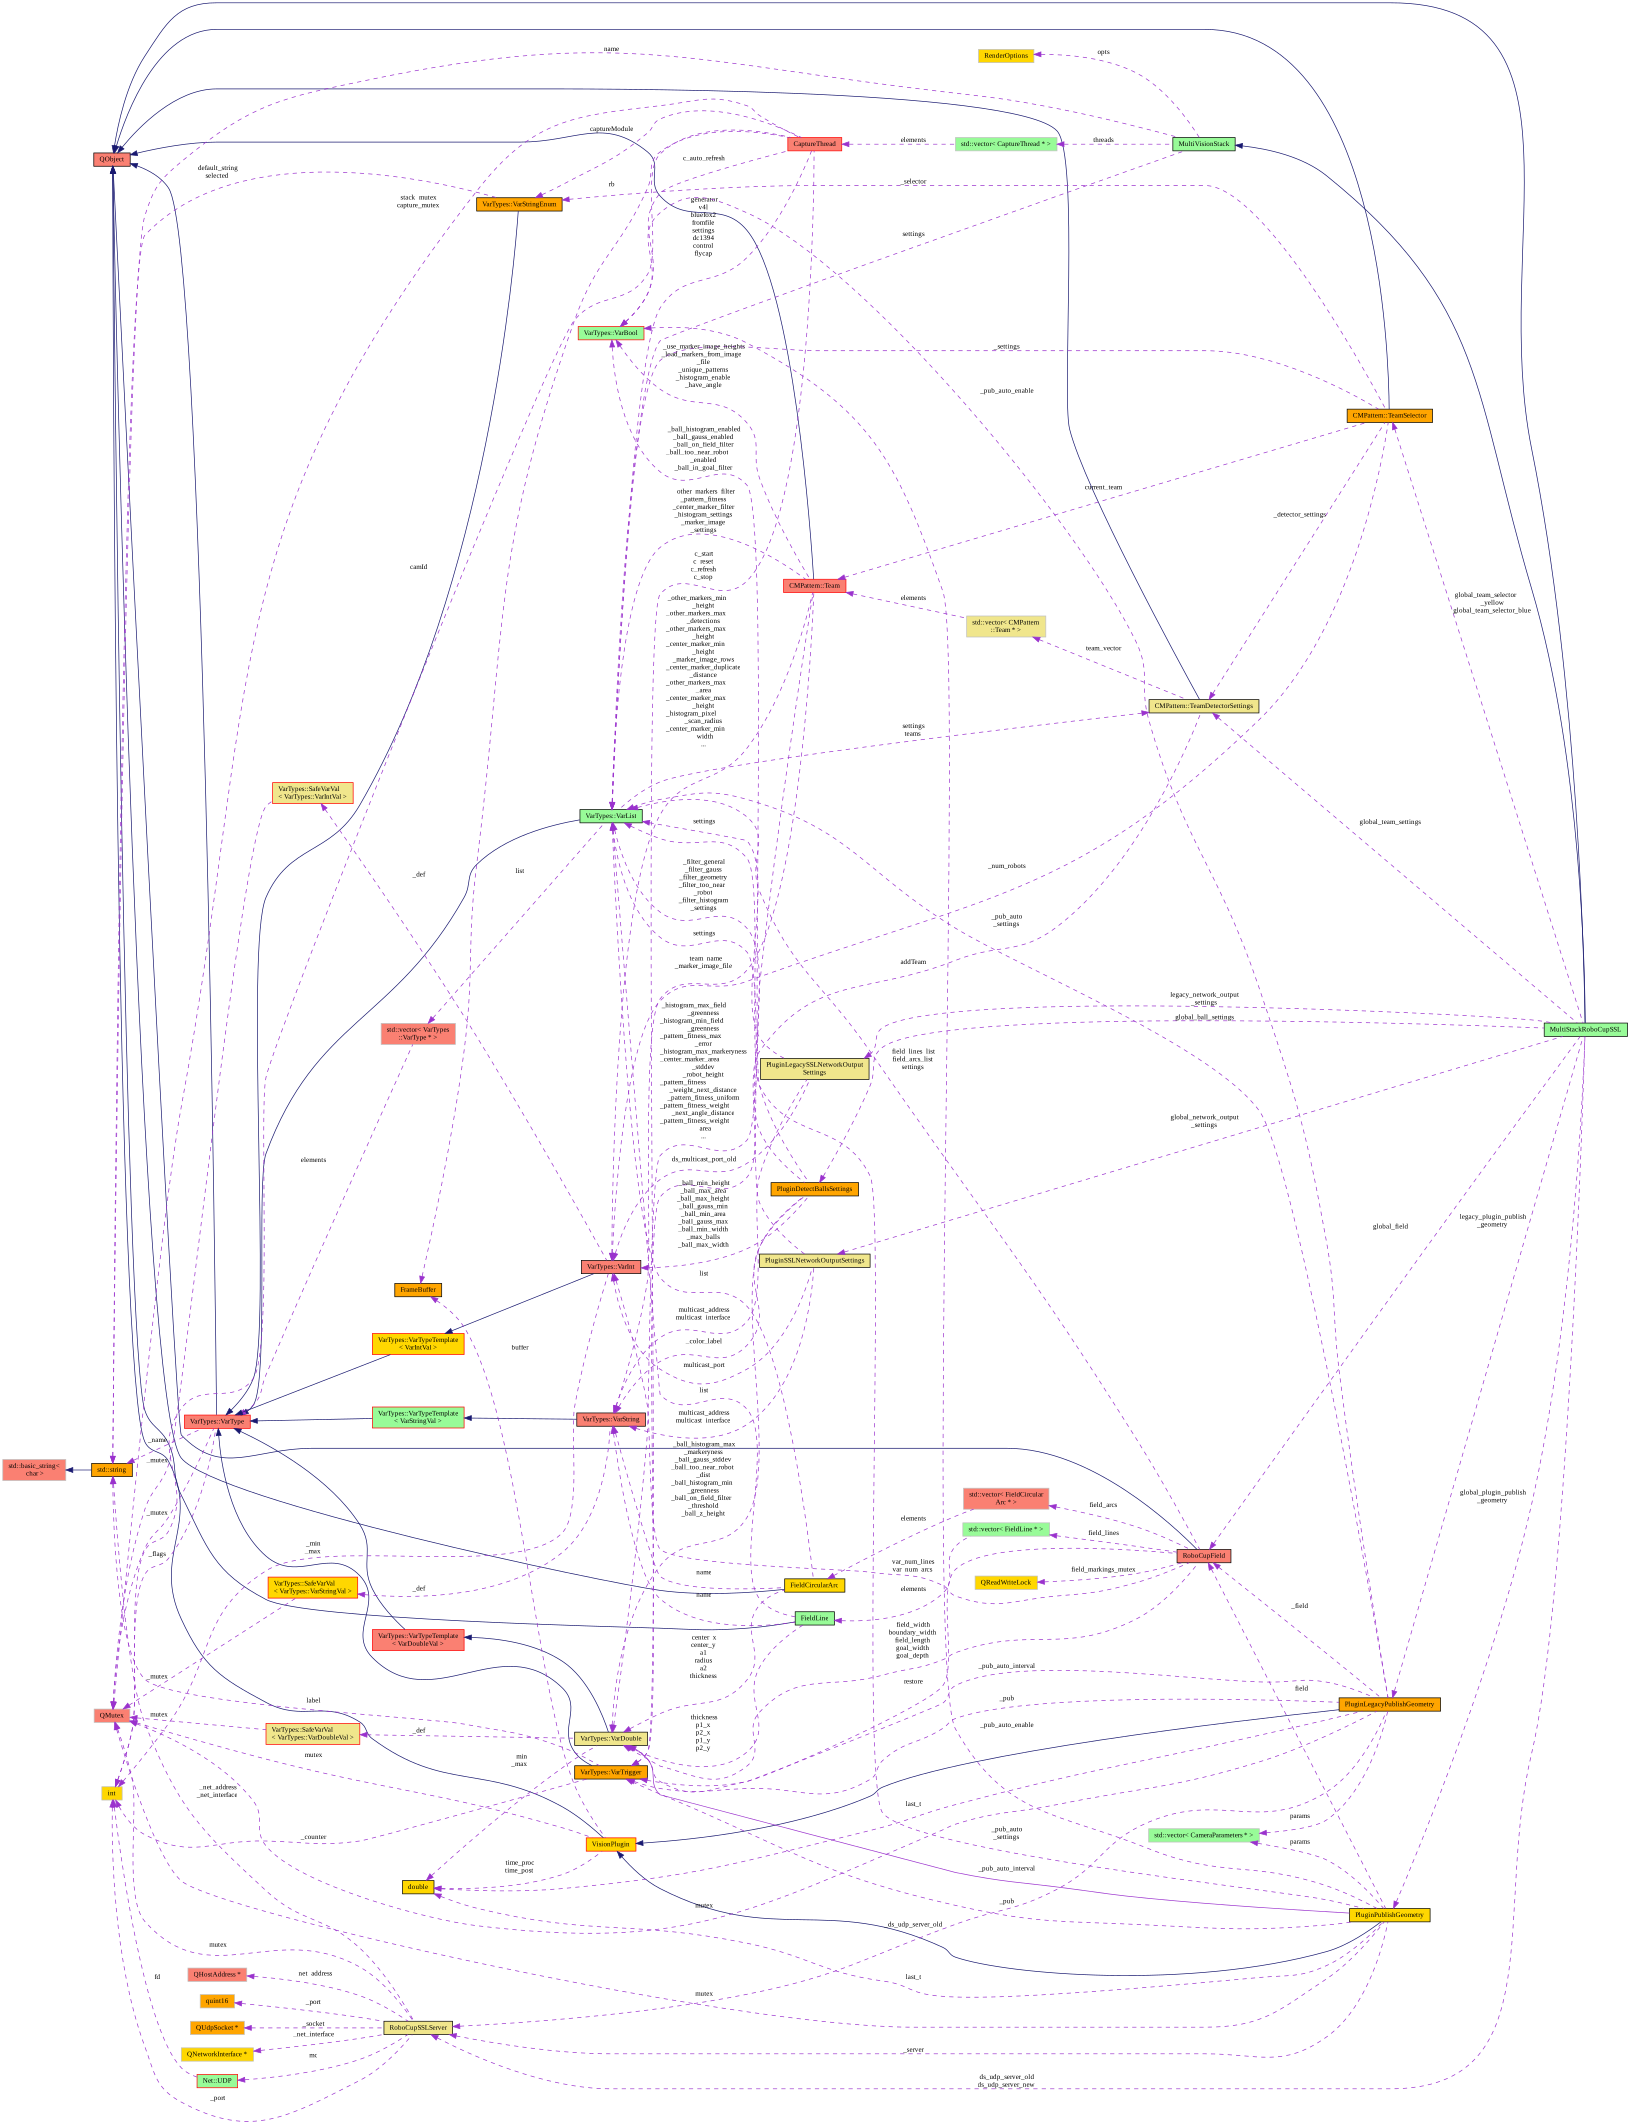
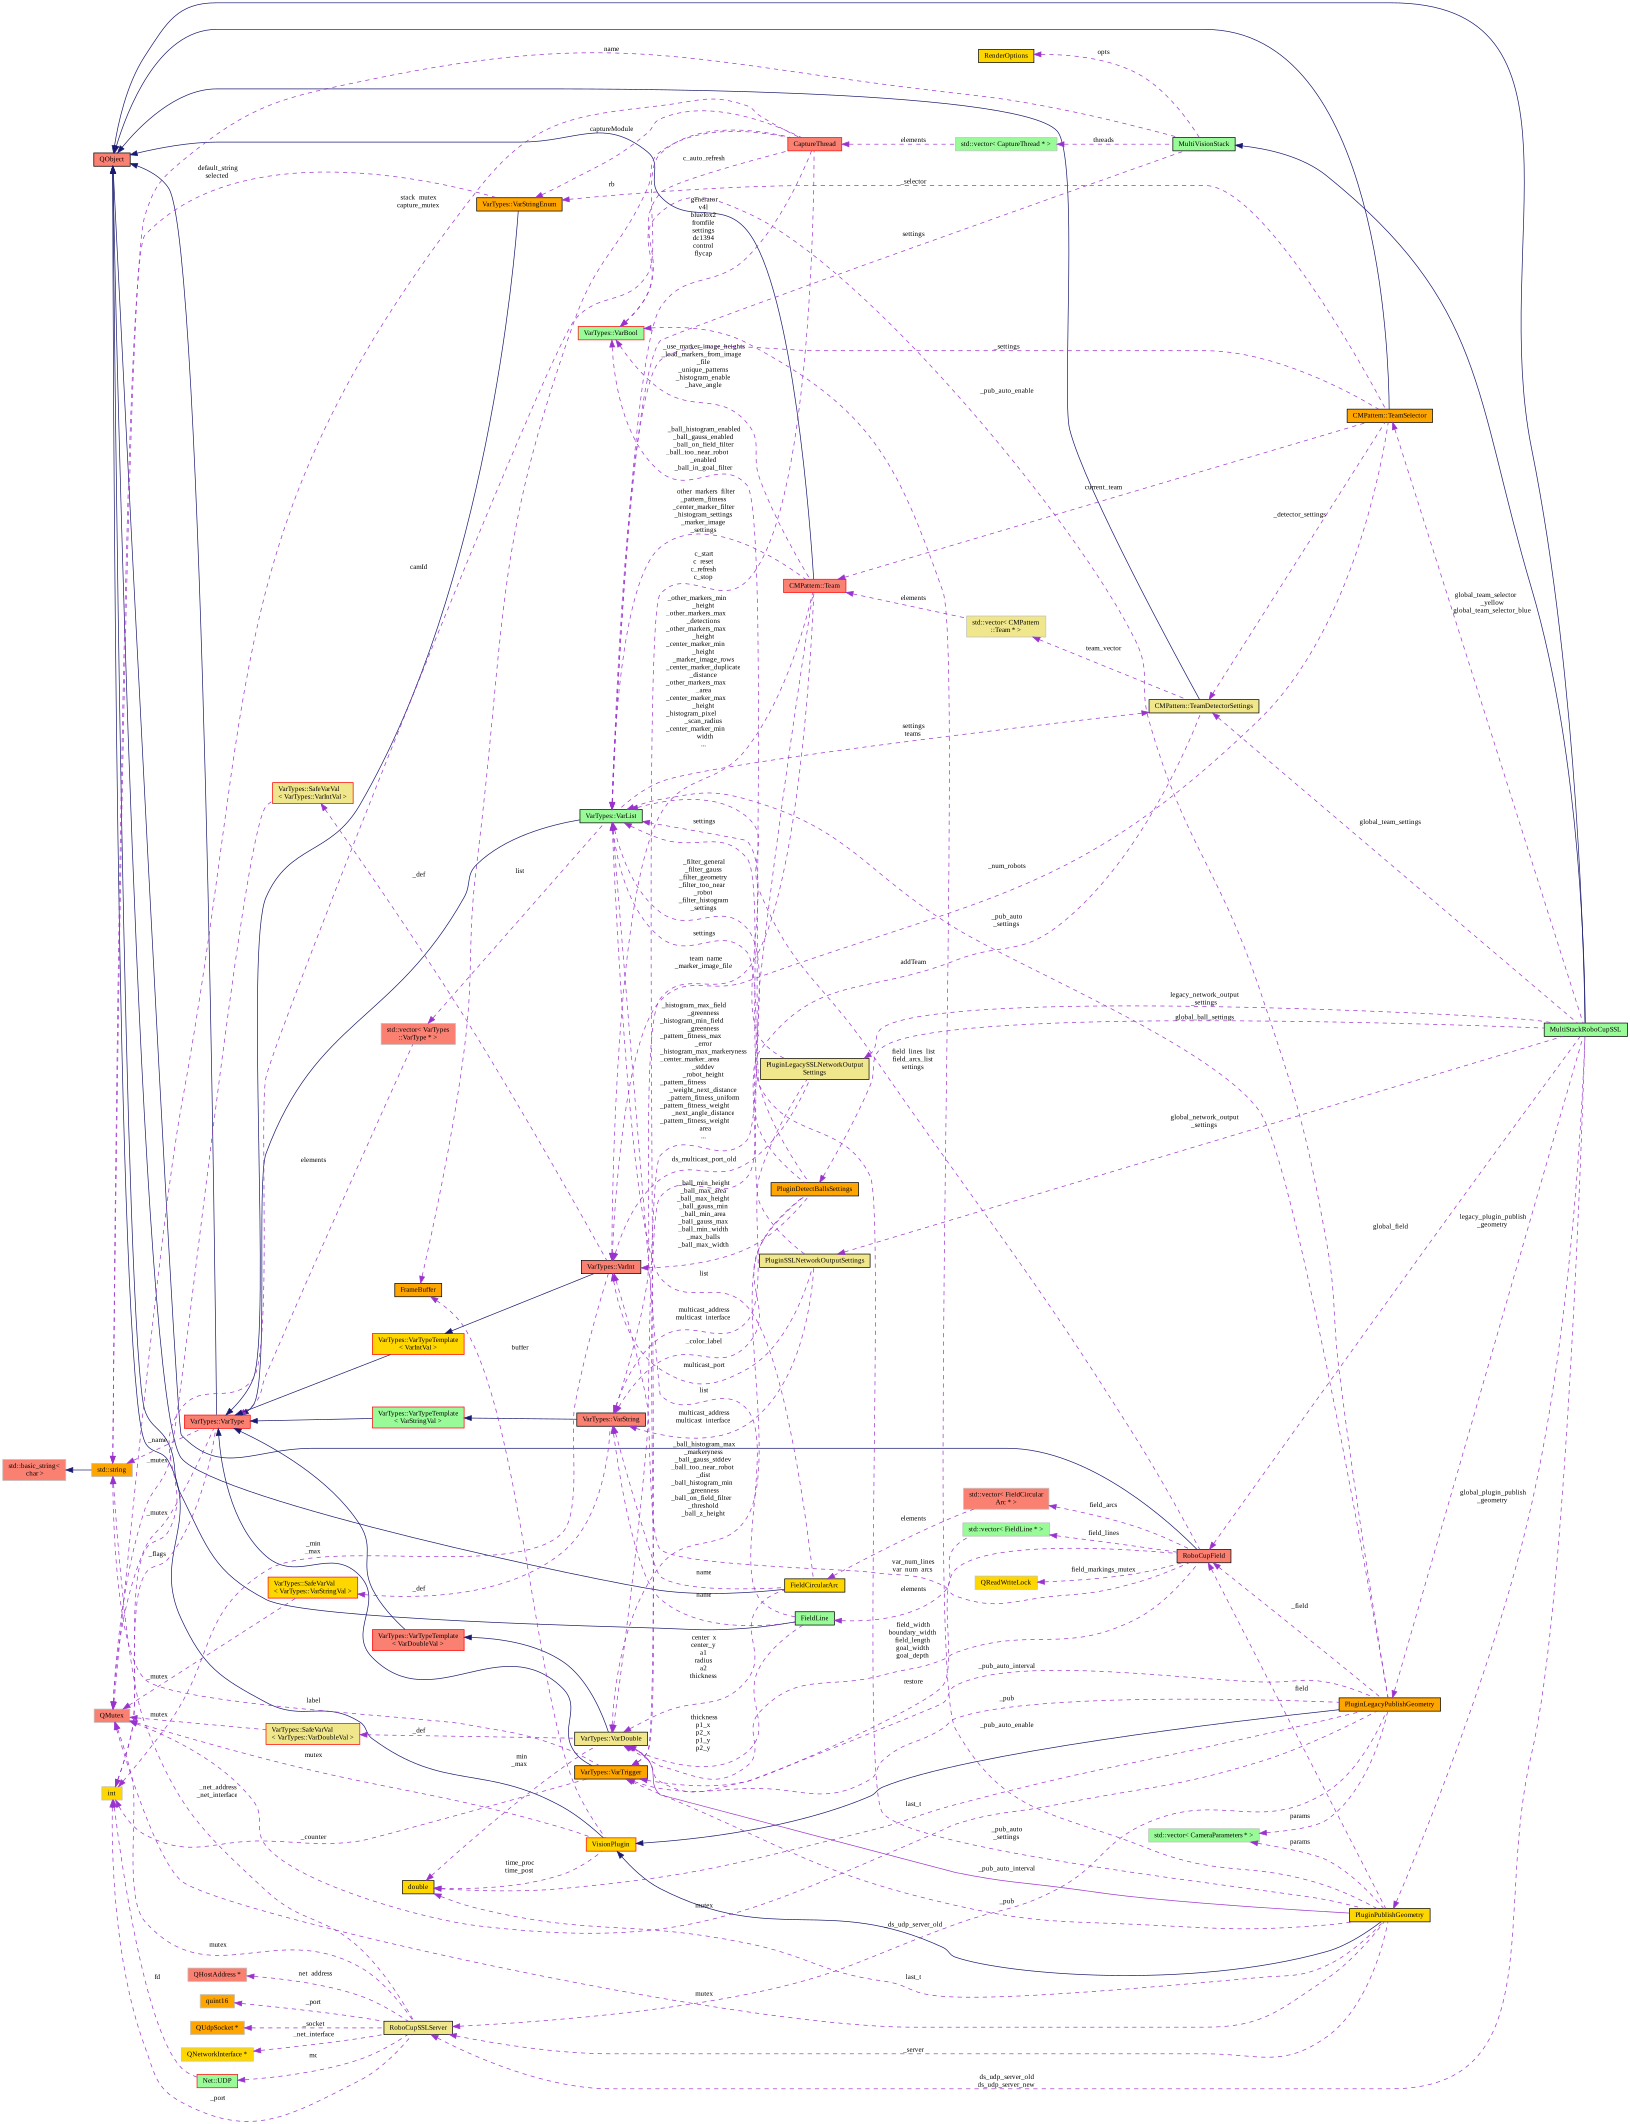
(1006, 56) -> (1006, 56)
(112, 1470) -> (112, 1470)
